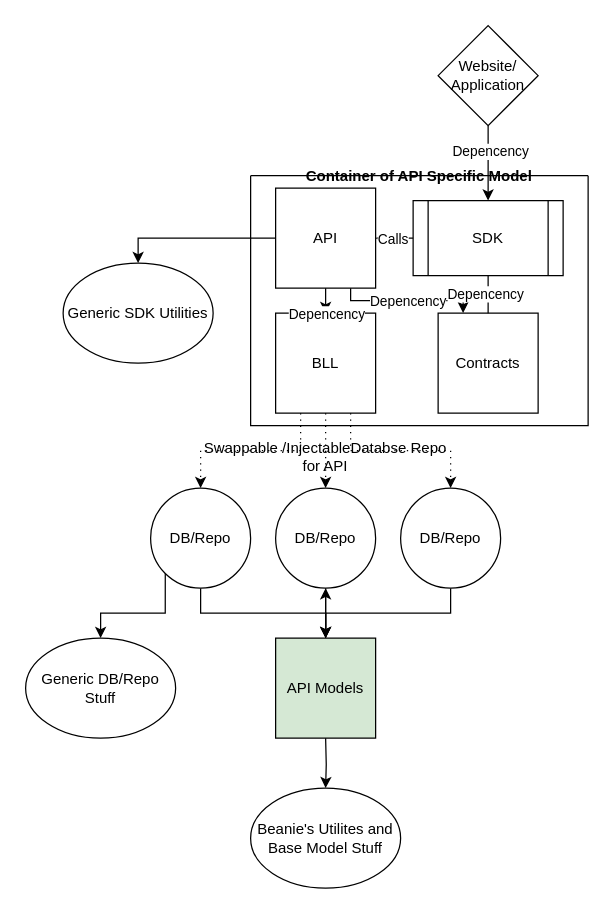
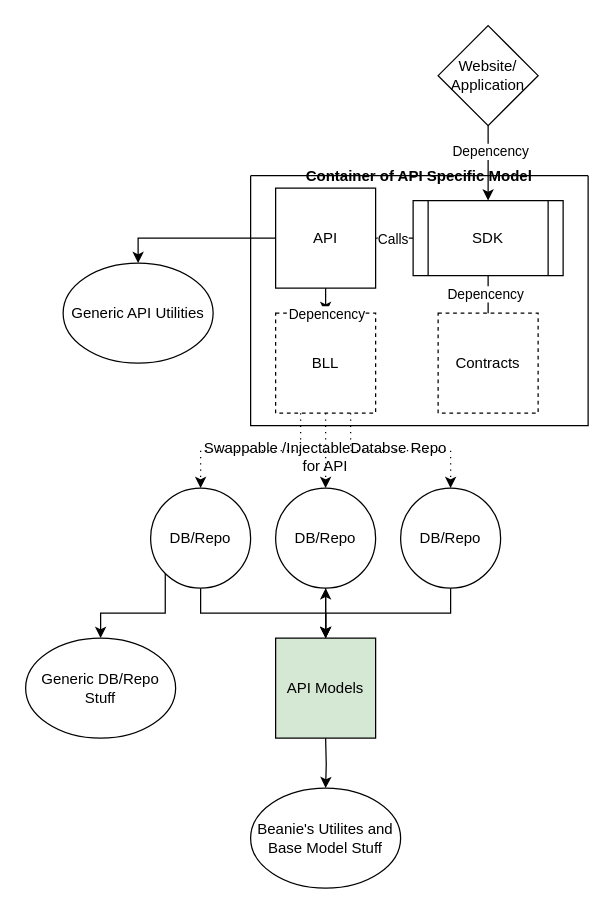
(393, 301) -> none
(138, 313) -> (138, 313)
(326, 363) -> (326, 363)
(488, 363) -> (488, 363)
